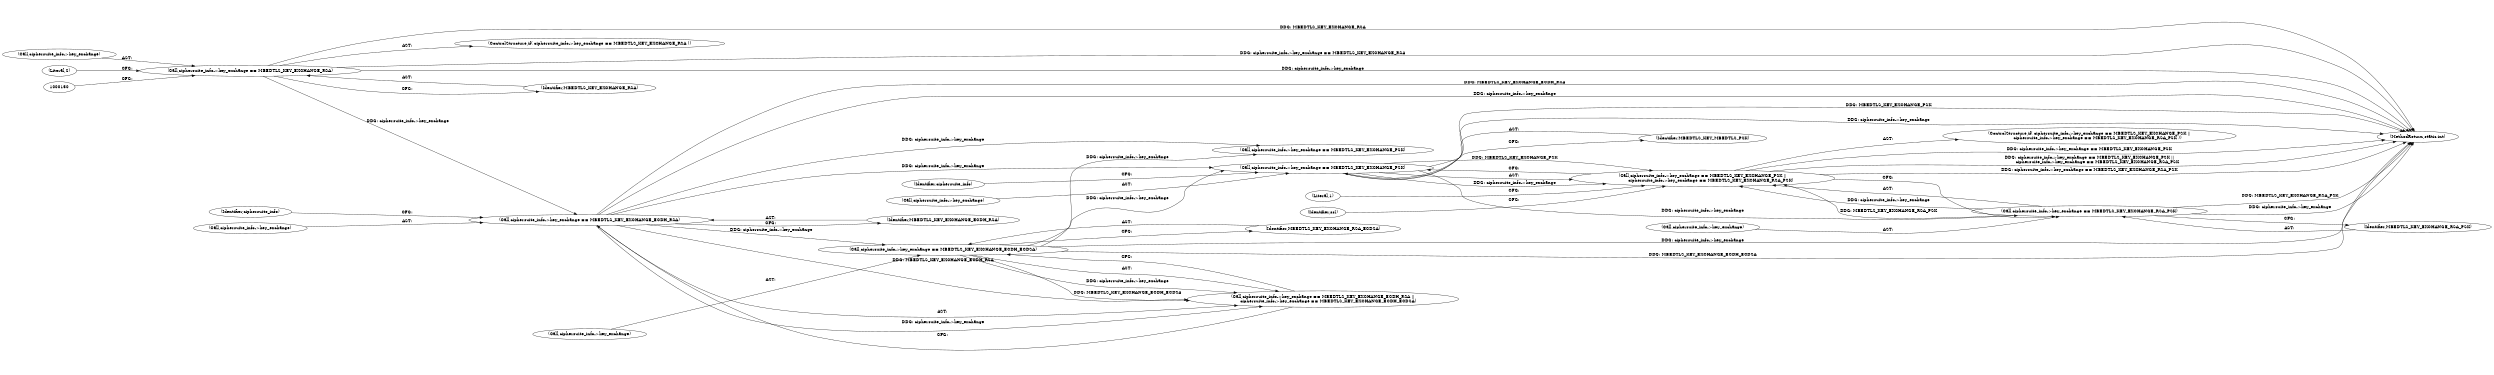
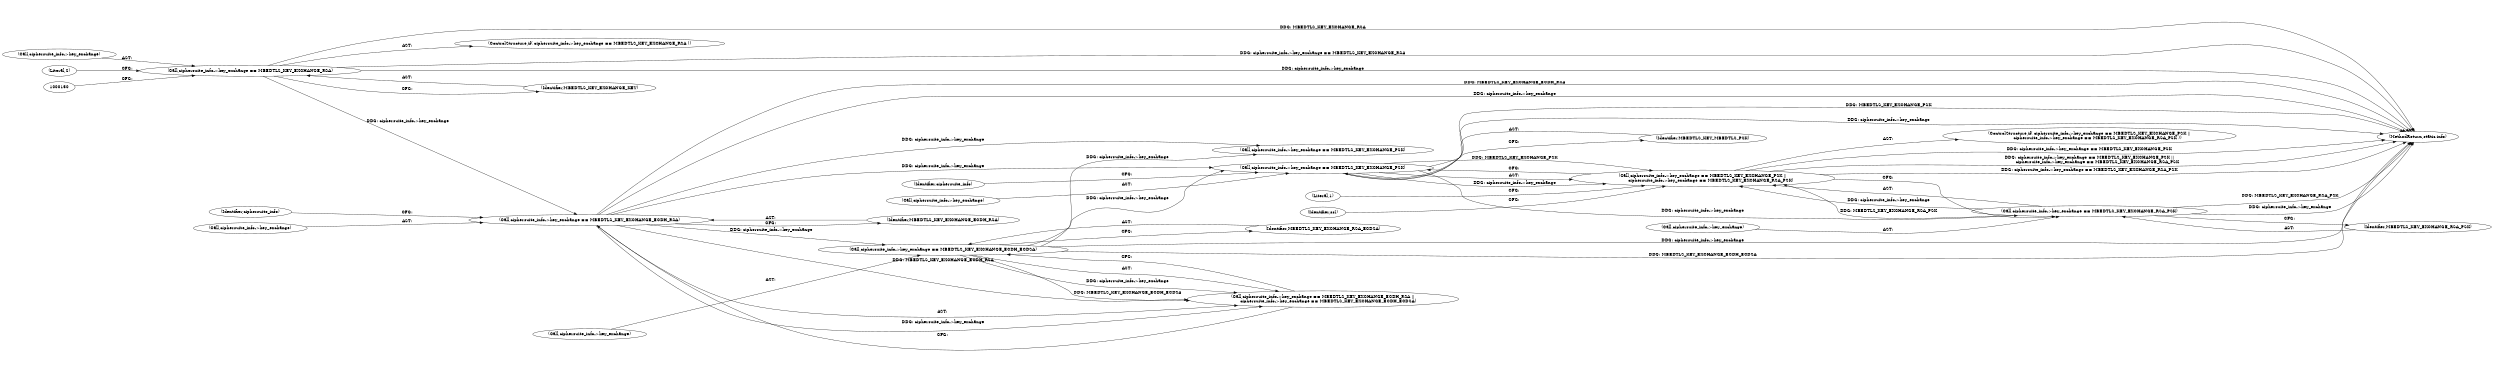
(590, 88) -> (590, 88)
(2418, 137) -> (2418, 137)
